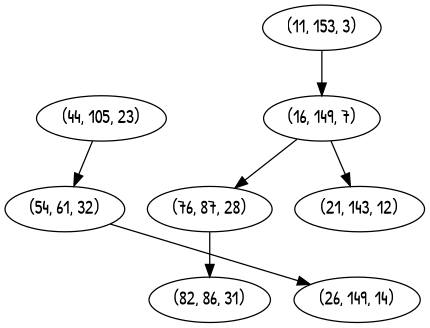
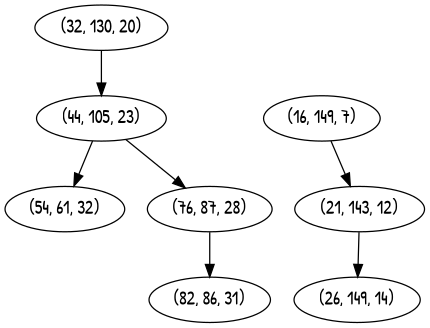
none -> (101, 28)
(322, 28) -> none
(271, 160) -> (151, 160)
(199, 251) -> (359, 248)
